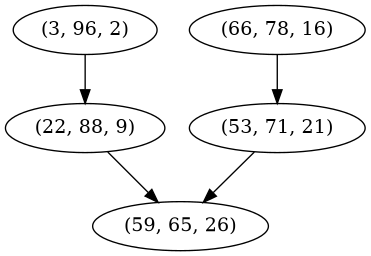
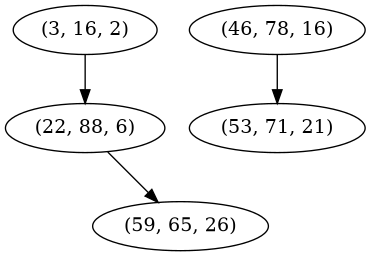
(85, 30) -> (85, 30)
(277, 30) -> (277, 30)
(85, 128) -> (85, 128)
(234, 172) -> none
